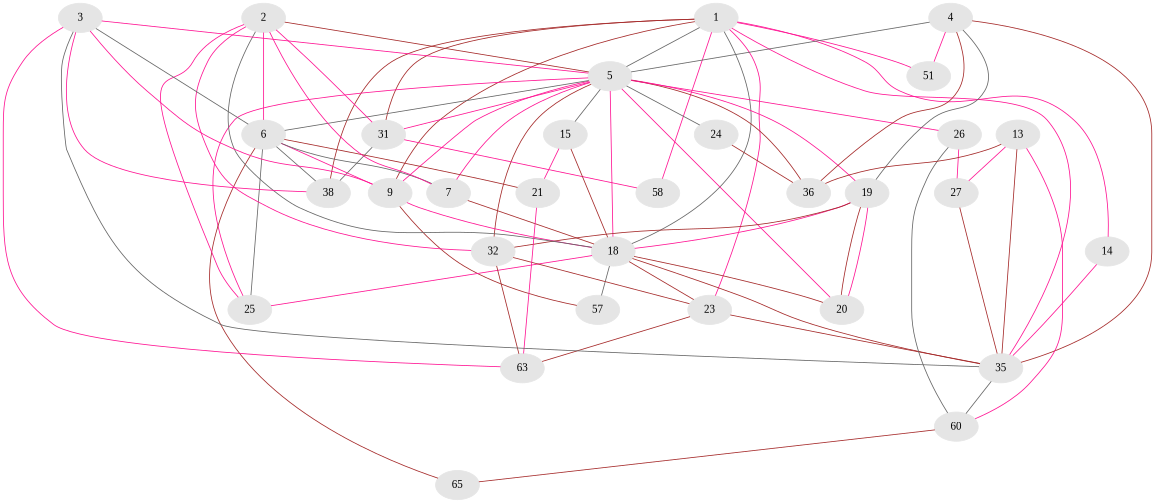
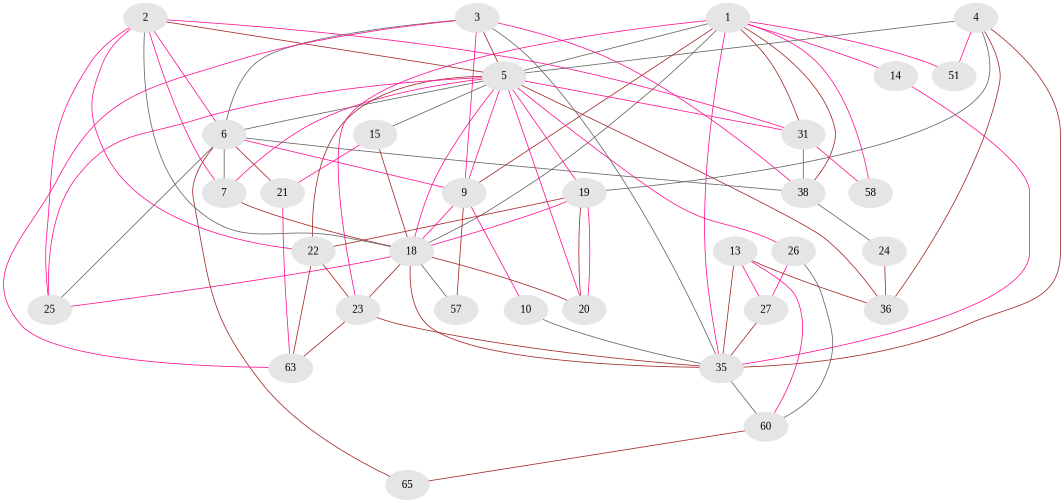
(345, 47) -> (491, 47)
(663, 105) -> (844, 222)
(493, 251) -> (313, 251)
none -> (526, 310)
